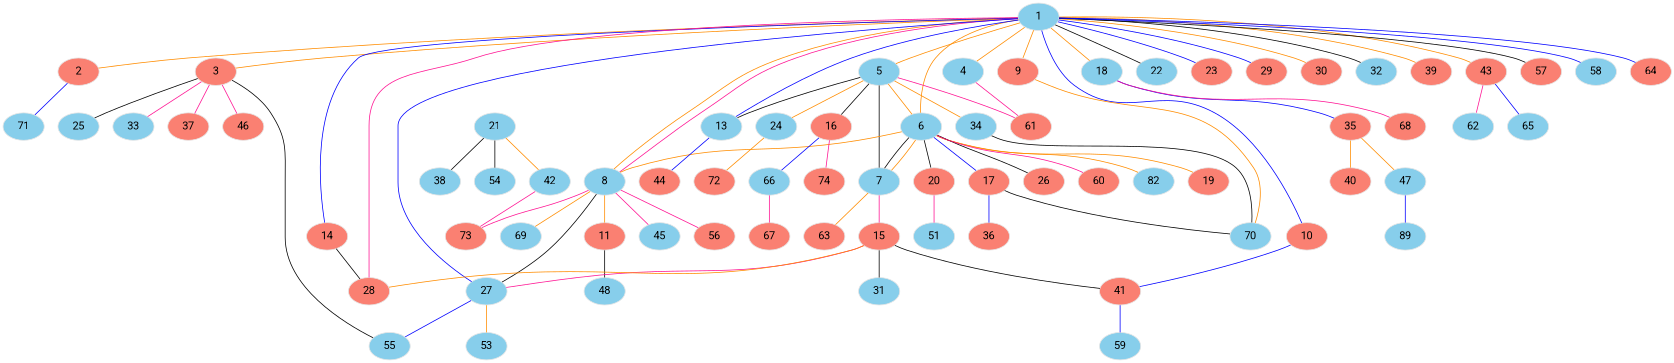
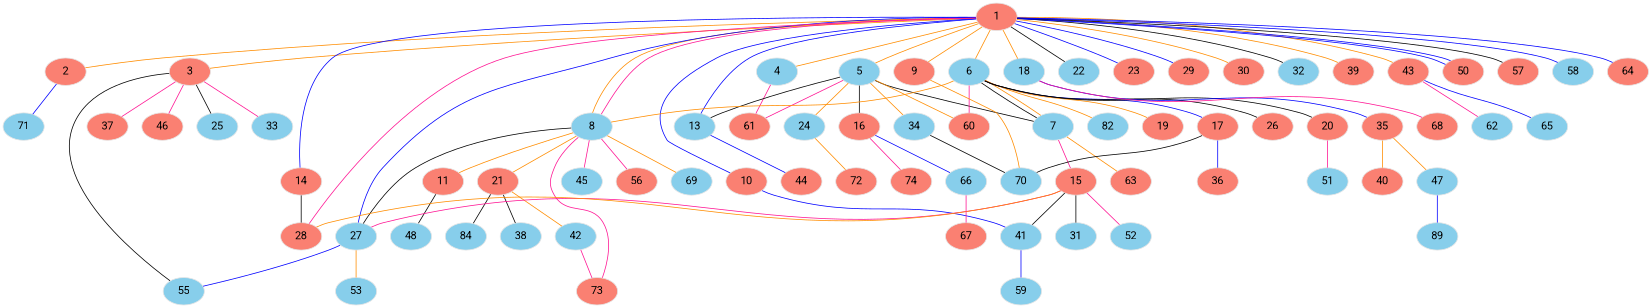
(1039, 17) -> (997, 17)
none -> (1463, 72)
(900, 99) -> (914, 99)
(495, 127) -> (498, 181)
none -> (545, 154)
(495, 181) -> (466, 236)
none -> (1131, 236)
(1120, 291) -> (1021, 236)
